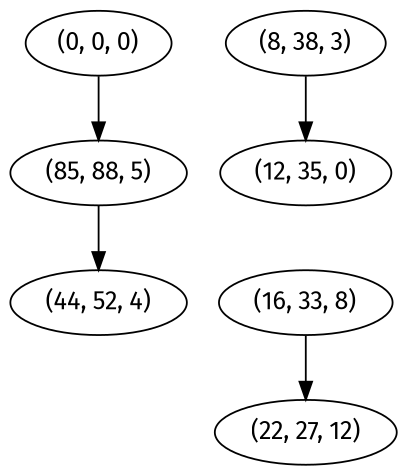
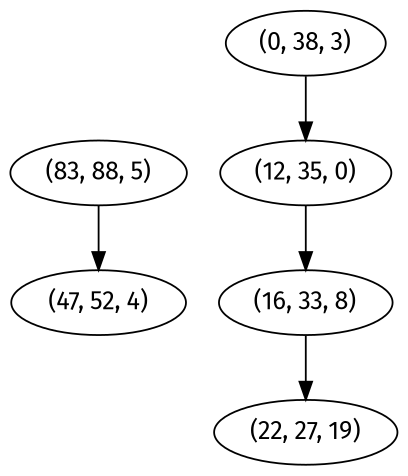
(99, 43) -> none
(306, 43) -> (306, 43)
(99, 173) -> (99, 173)
none -> (306, 229)
(99, 303) -> (99, 303)
(306, 432) -> (306, 432)
